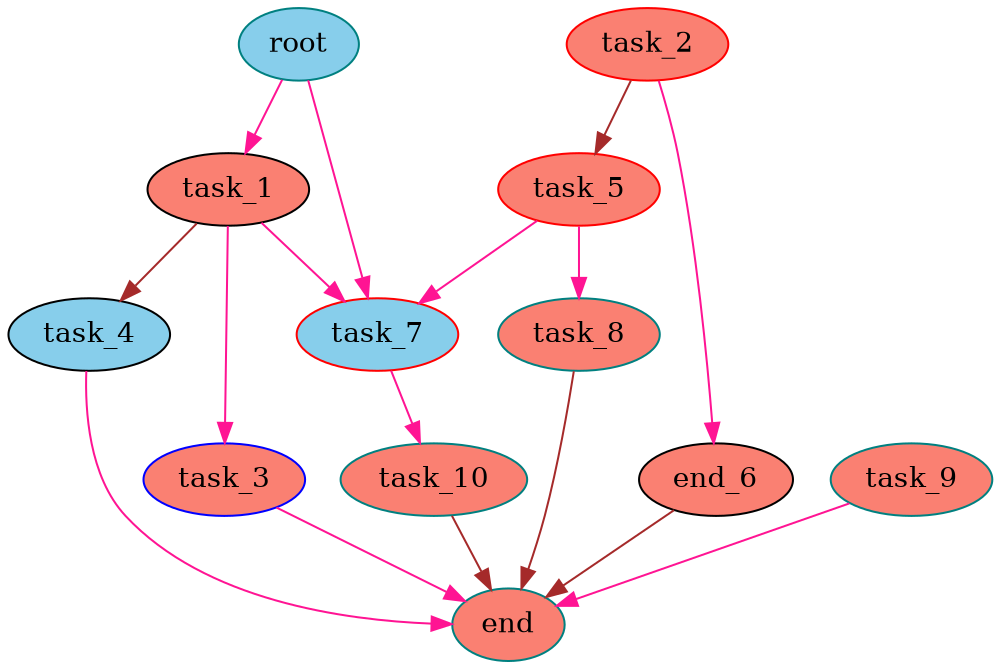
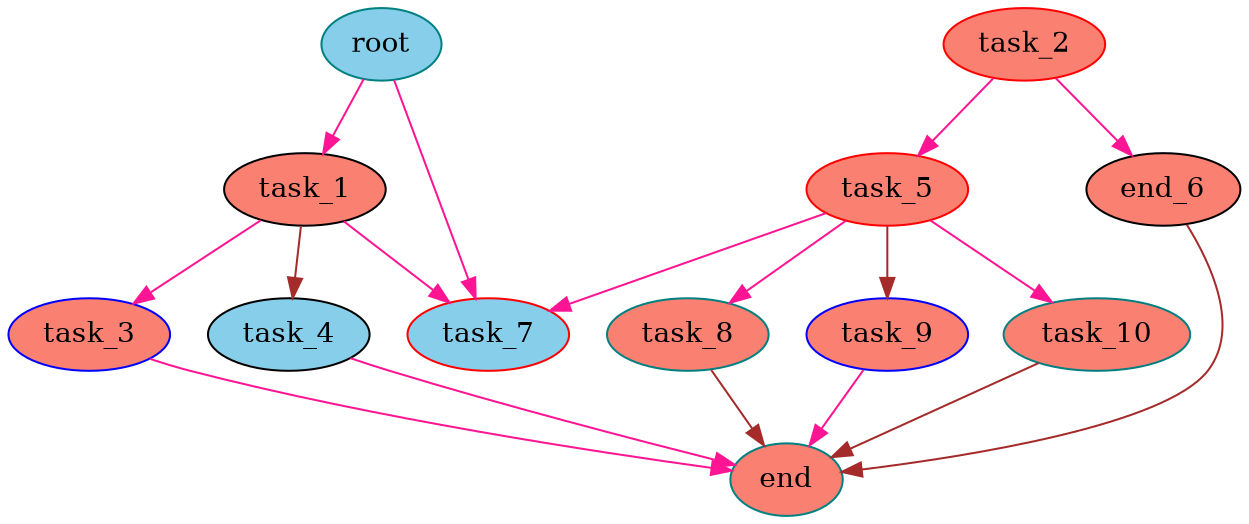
(618, 108) -> (963, 109)
none -> (887, 252)
(402, 397) -> (983, 256)
(912, 480) -> (887, 335)
